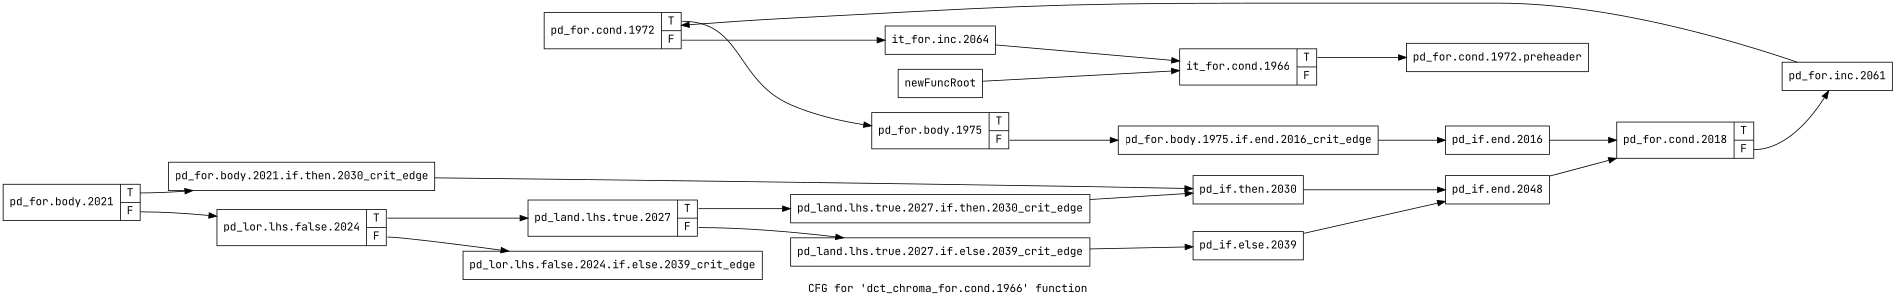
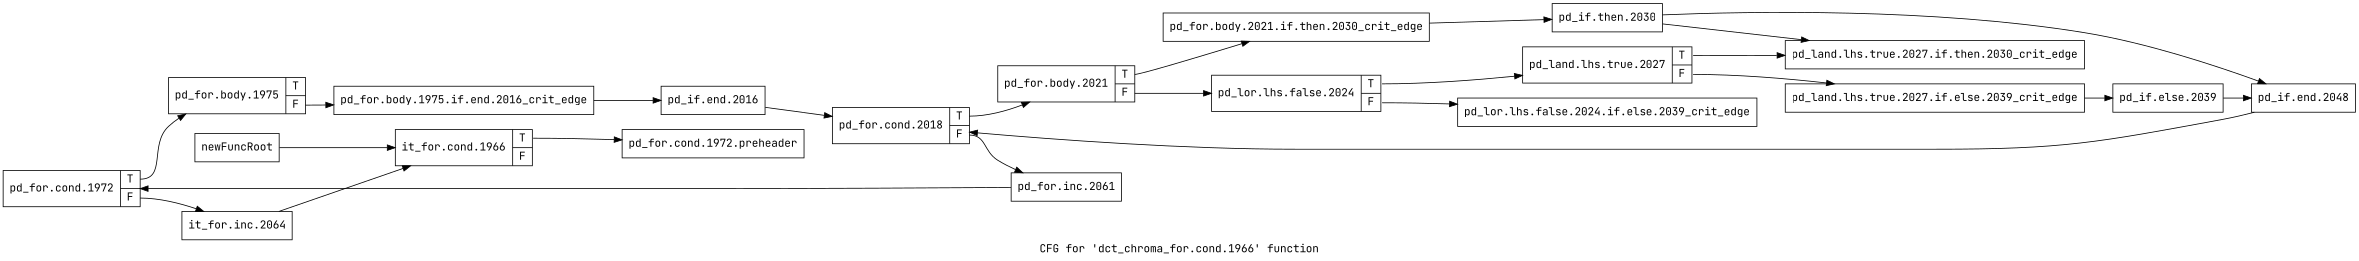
none -> (996, 113)
(1137, 197) -> (1732, 32)
